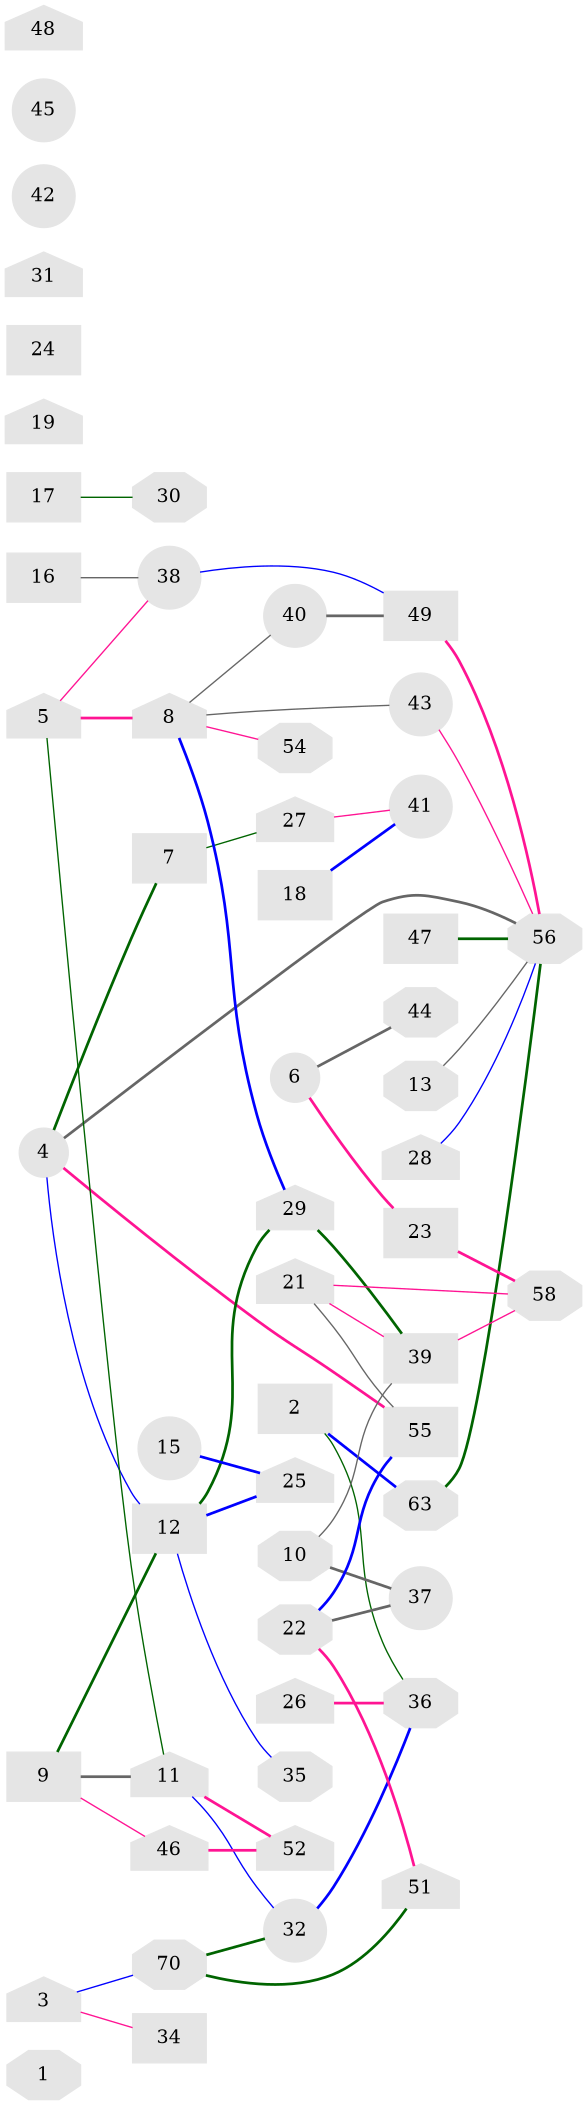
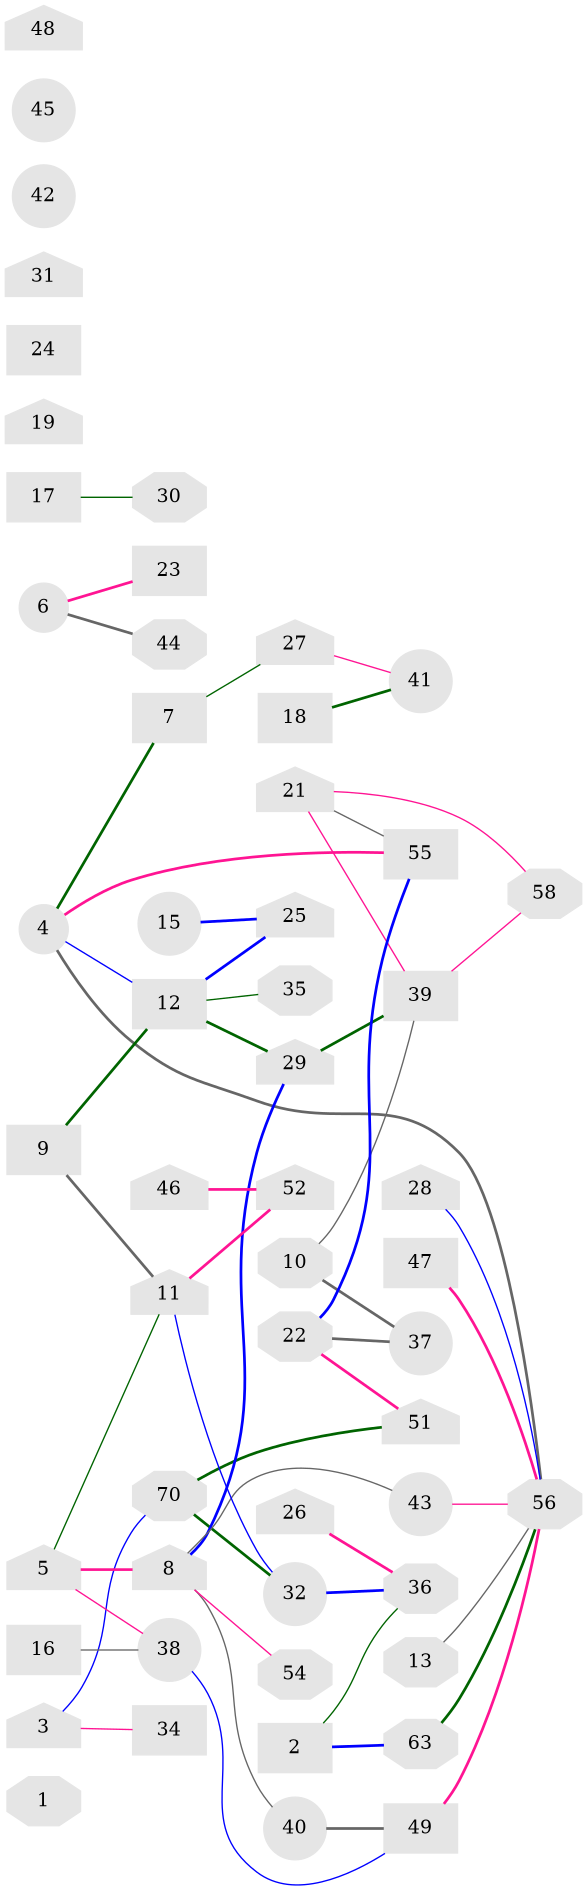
(363, 847) -> (361, 699)
(483, 939) -> (501, 1380)
(486, 1266) -> none
(215, 1660) -> (232, 997)
(113, 1817) -> none
